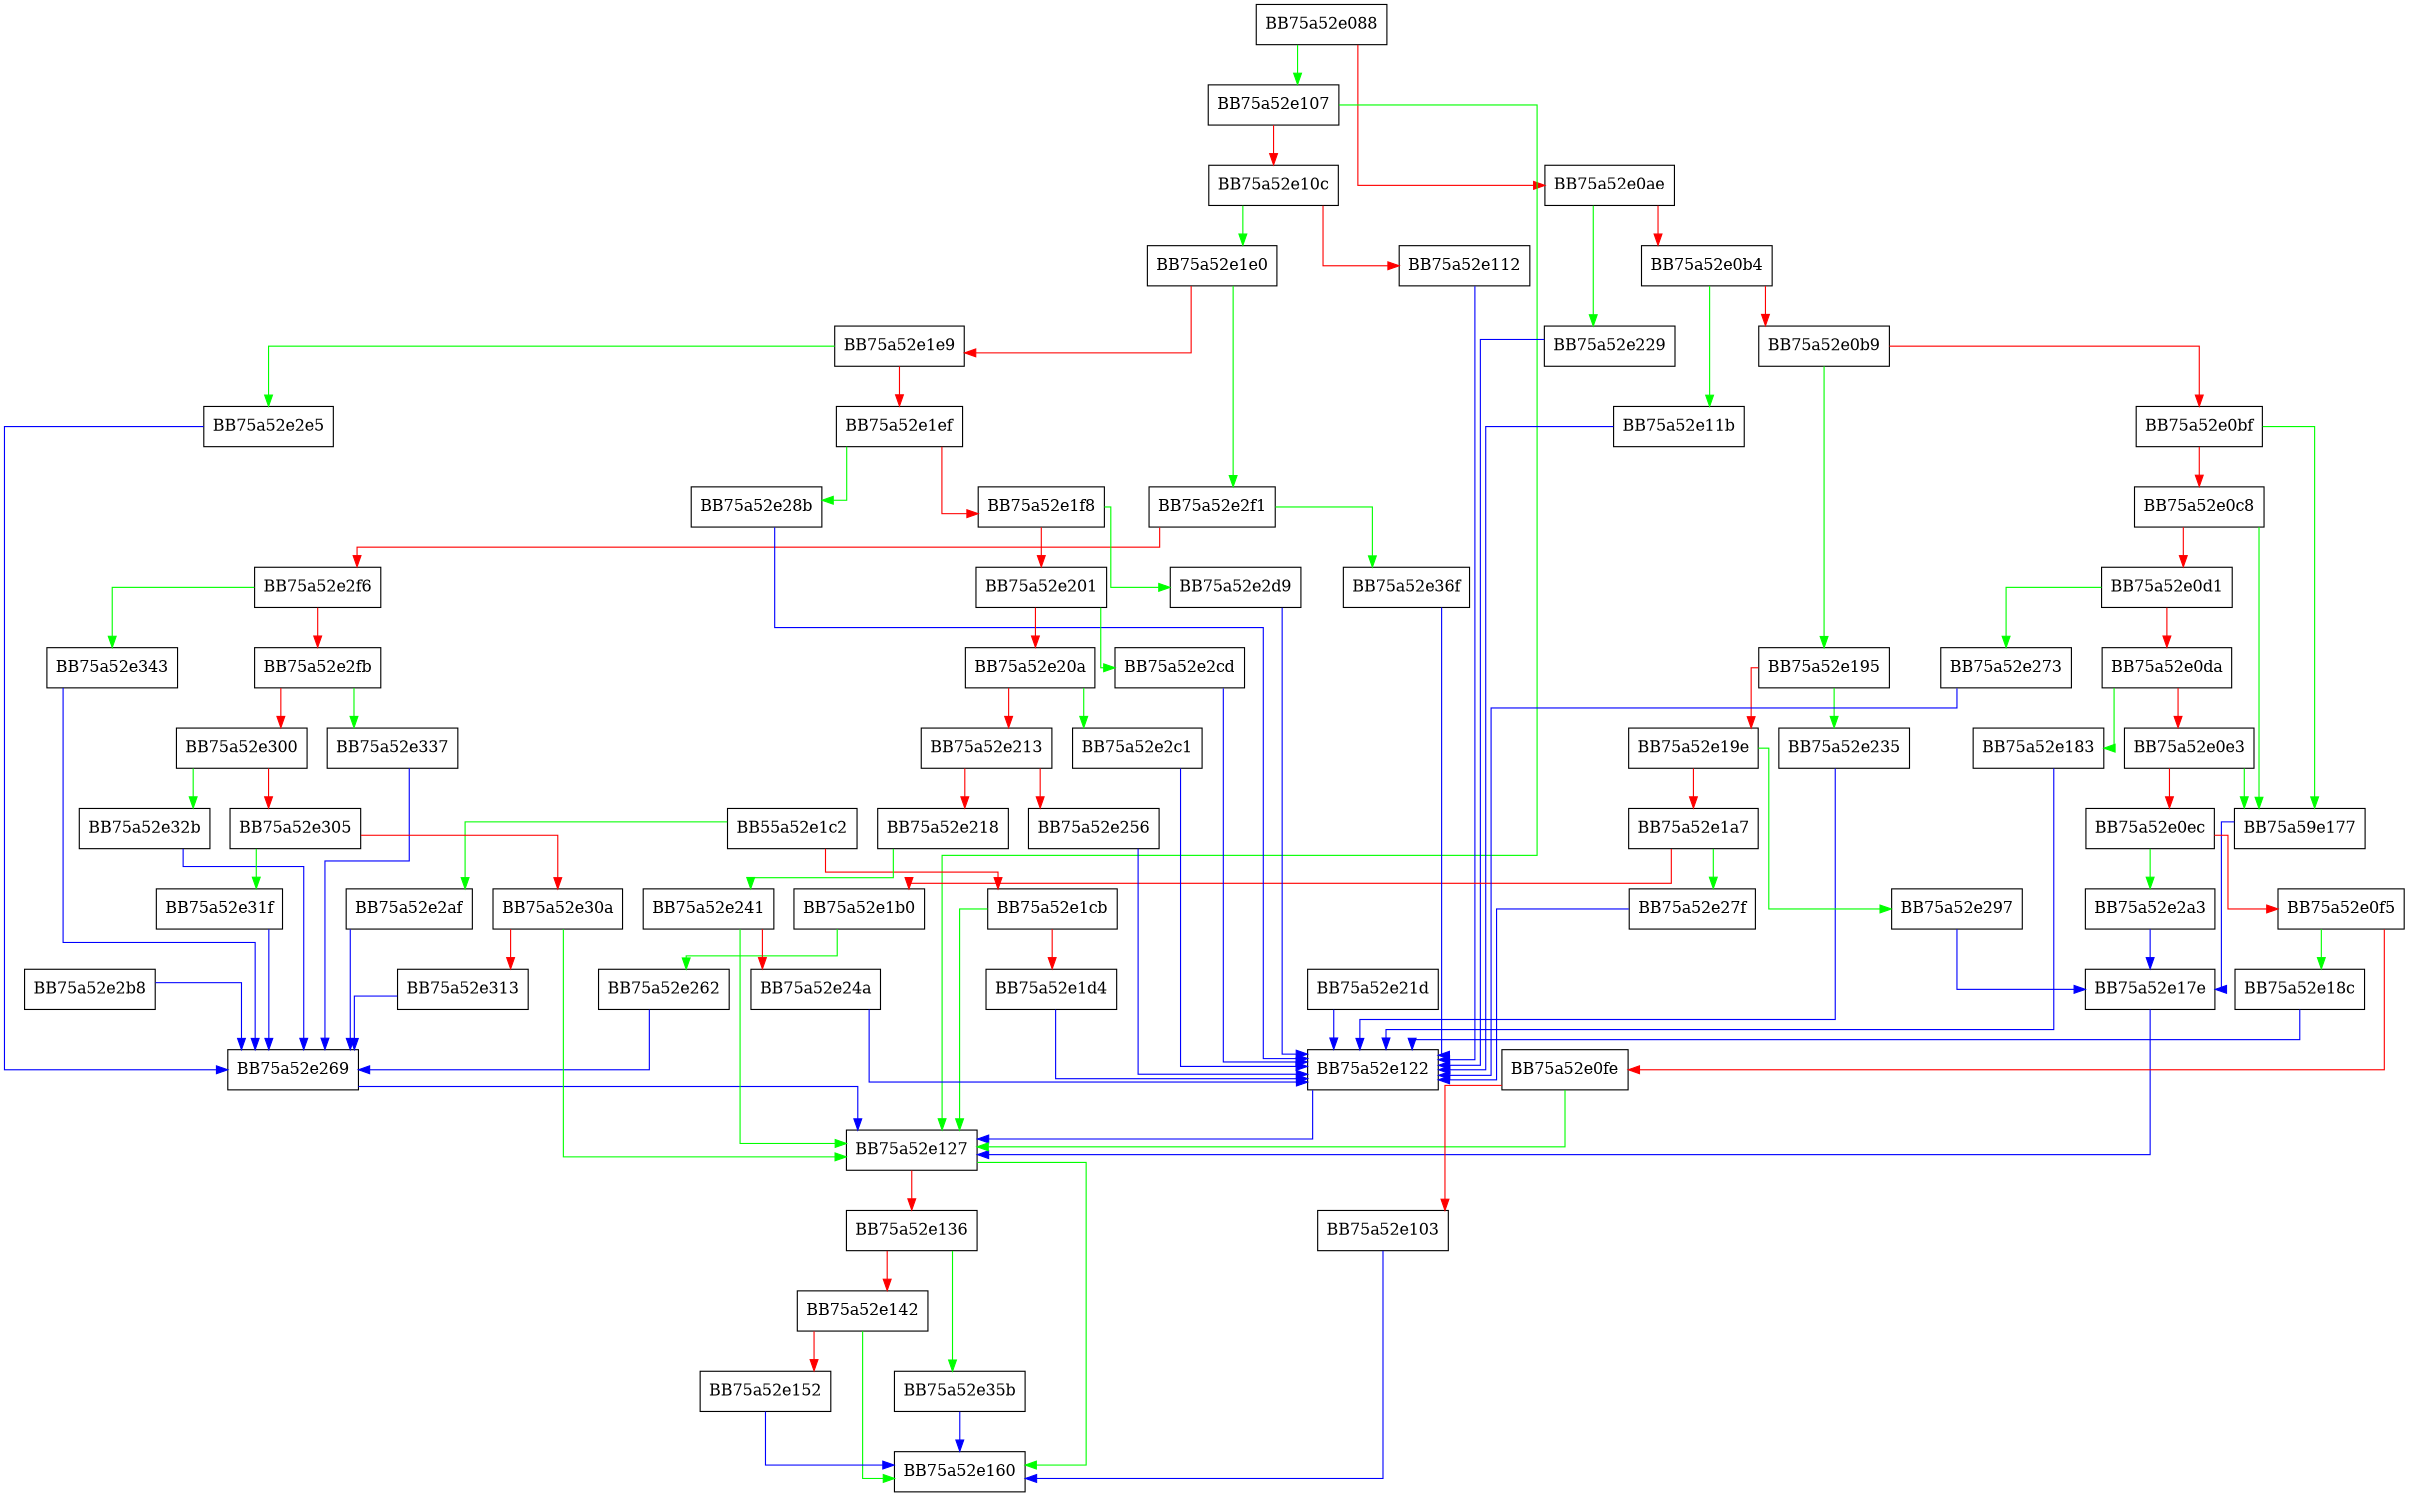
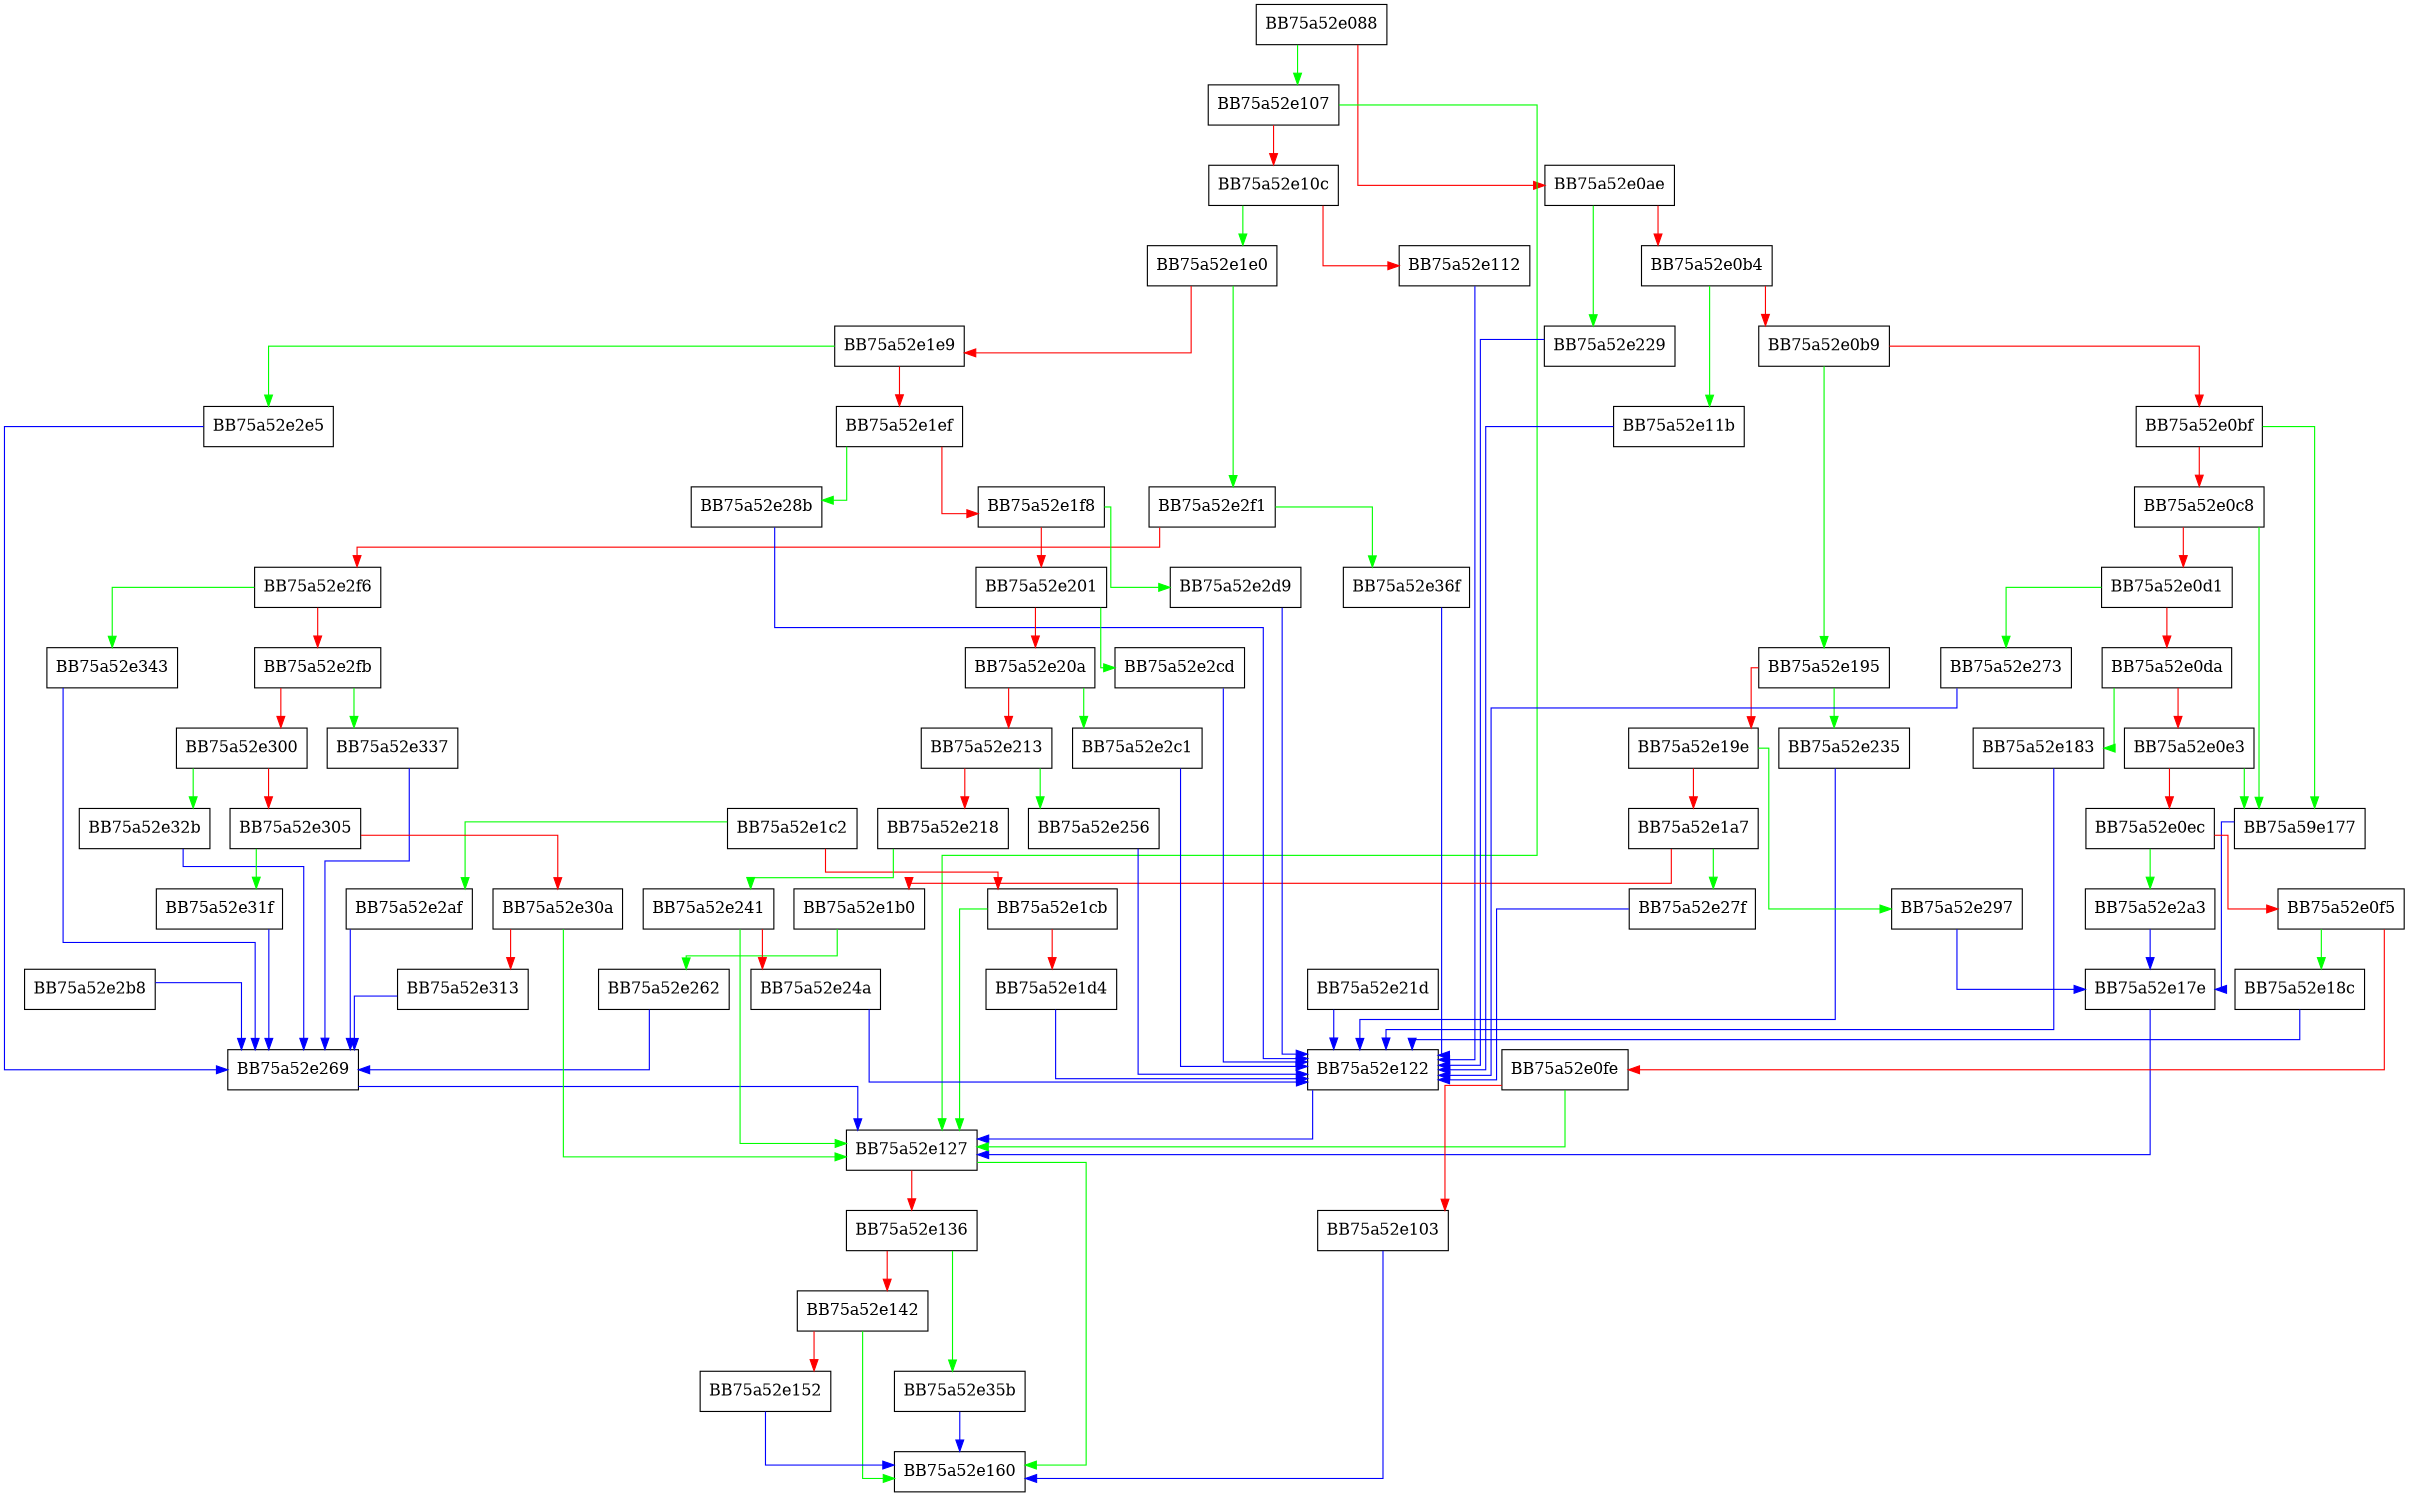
(1040, 783) -> (1040, 783)
(792, 829) -> (792, 829)
